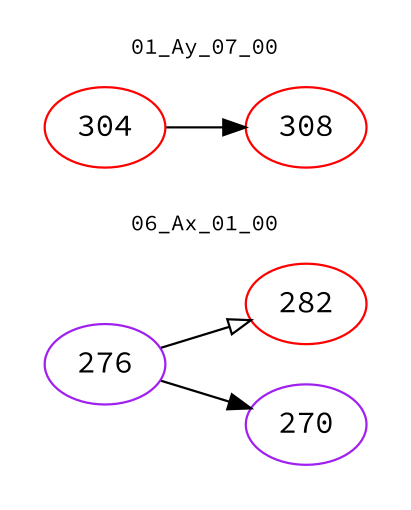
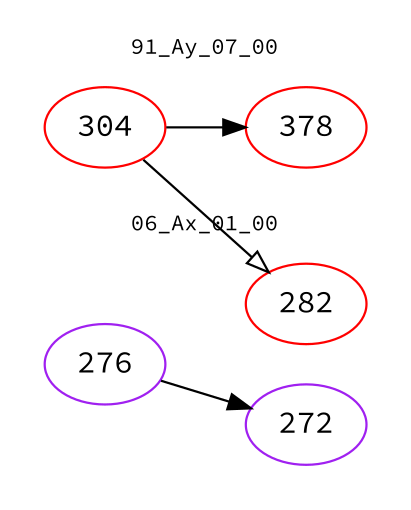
(206, 48) -> (206, 48)
(306, 127) -> (306, 127)
(195, 337) -> (208, 218)
(306, 425) -> (306, 425)
